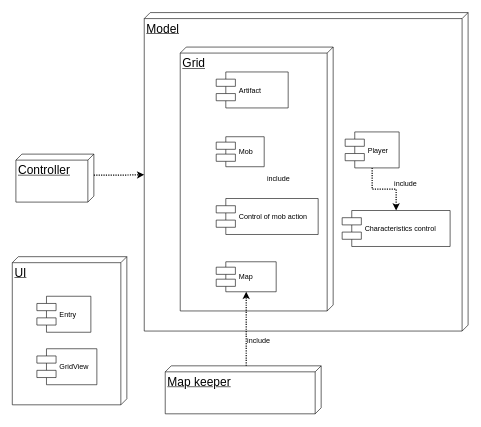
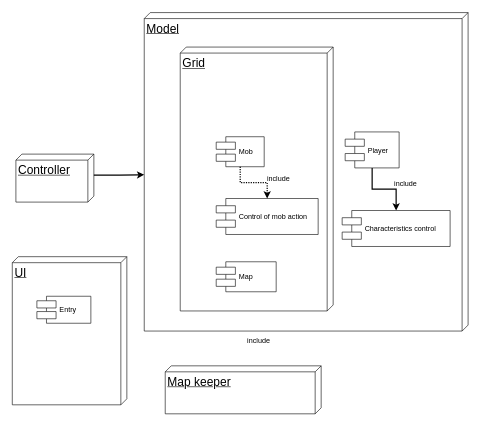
(252, 90) -> none
(116, 175) -> (116, 175)
none -> (251, 182)
(381, 189) -> (381, 189)
(64, 314) -> (64, 310)
(246, 331) -> none
(67, 367) -> none
